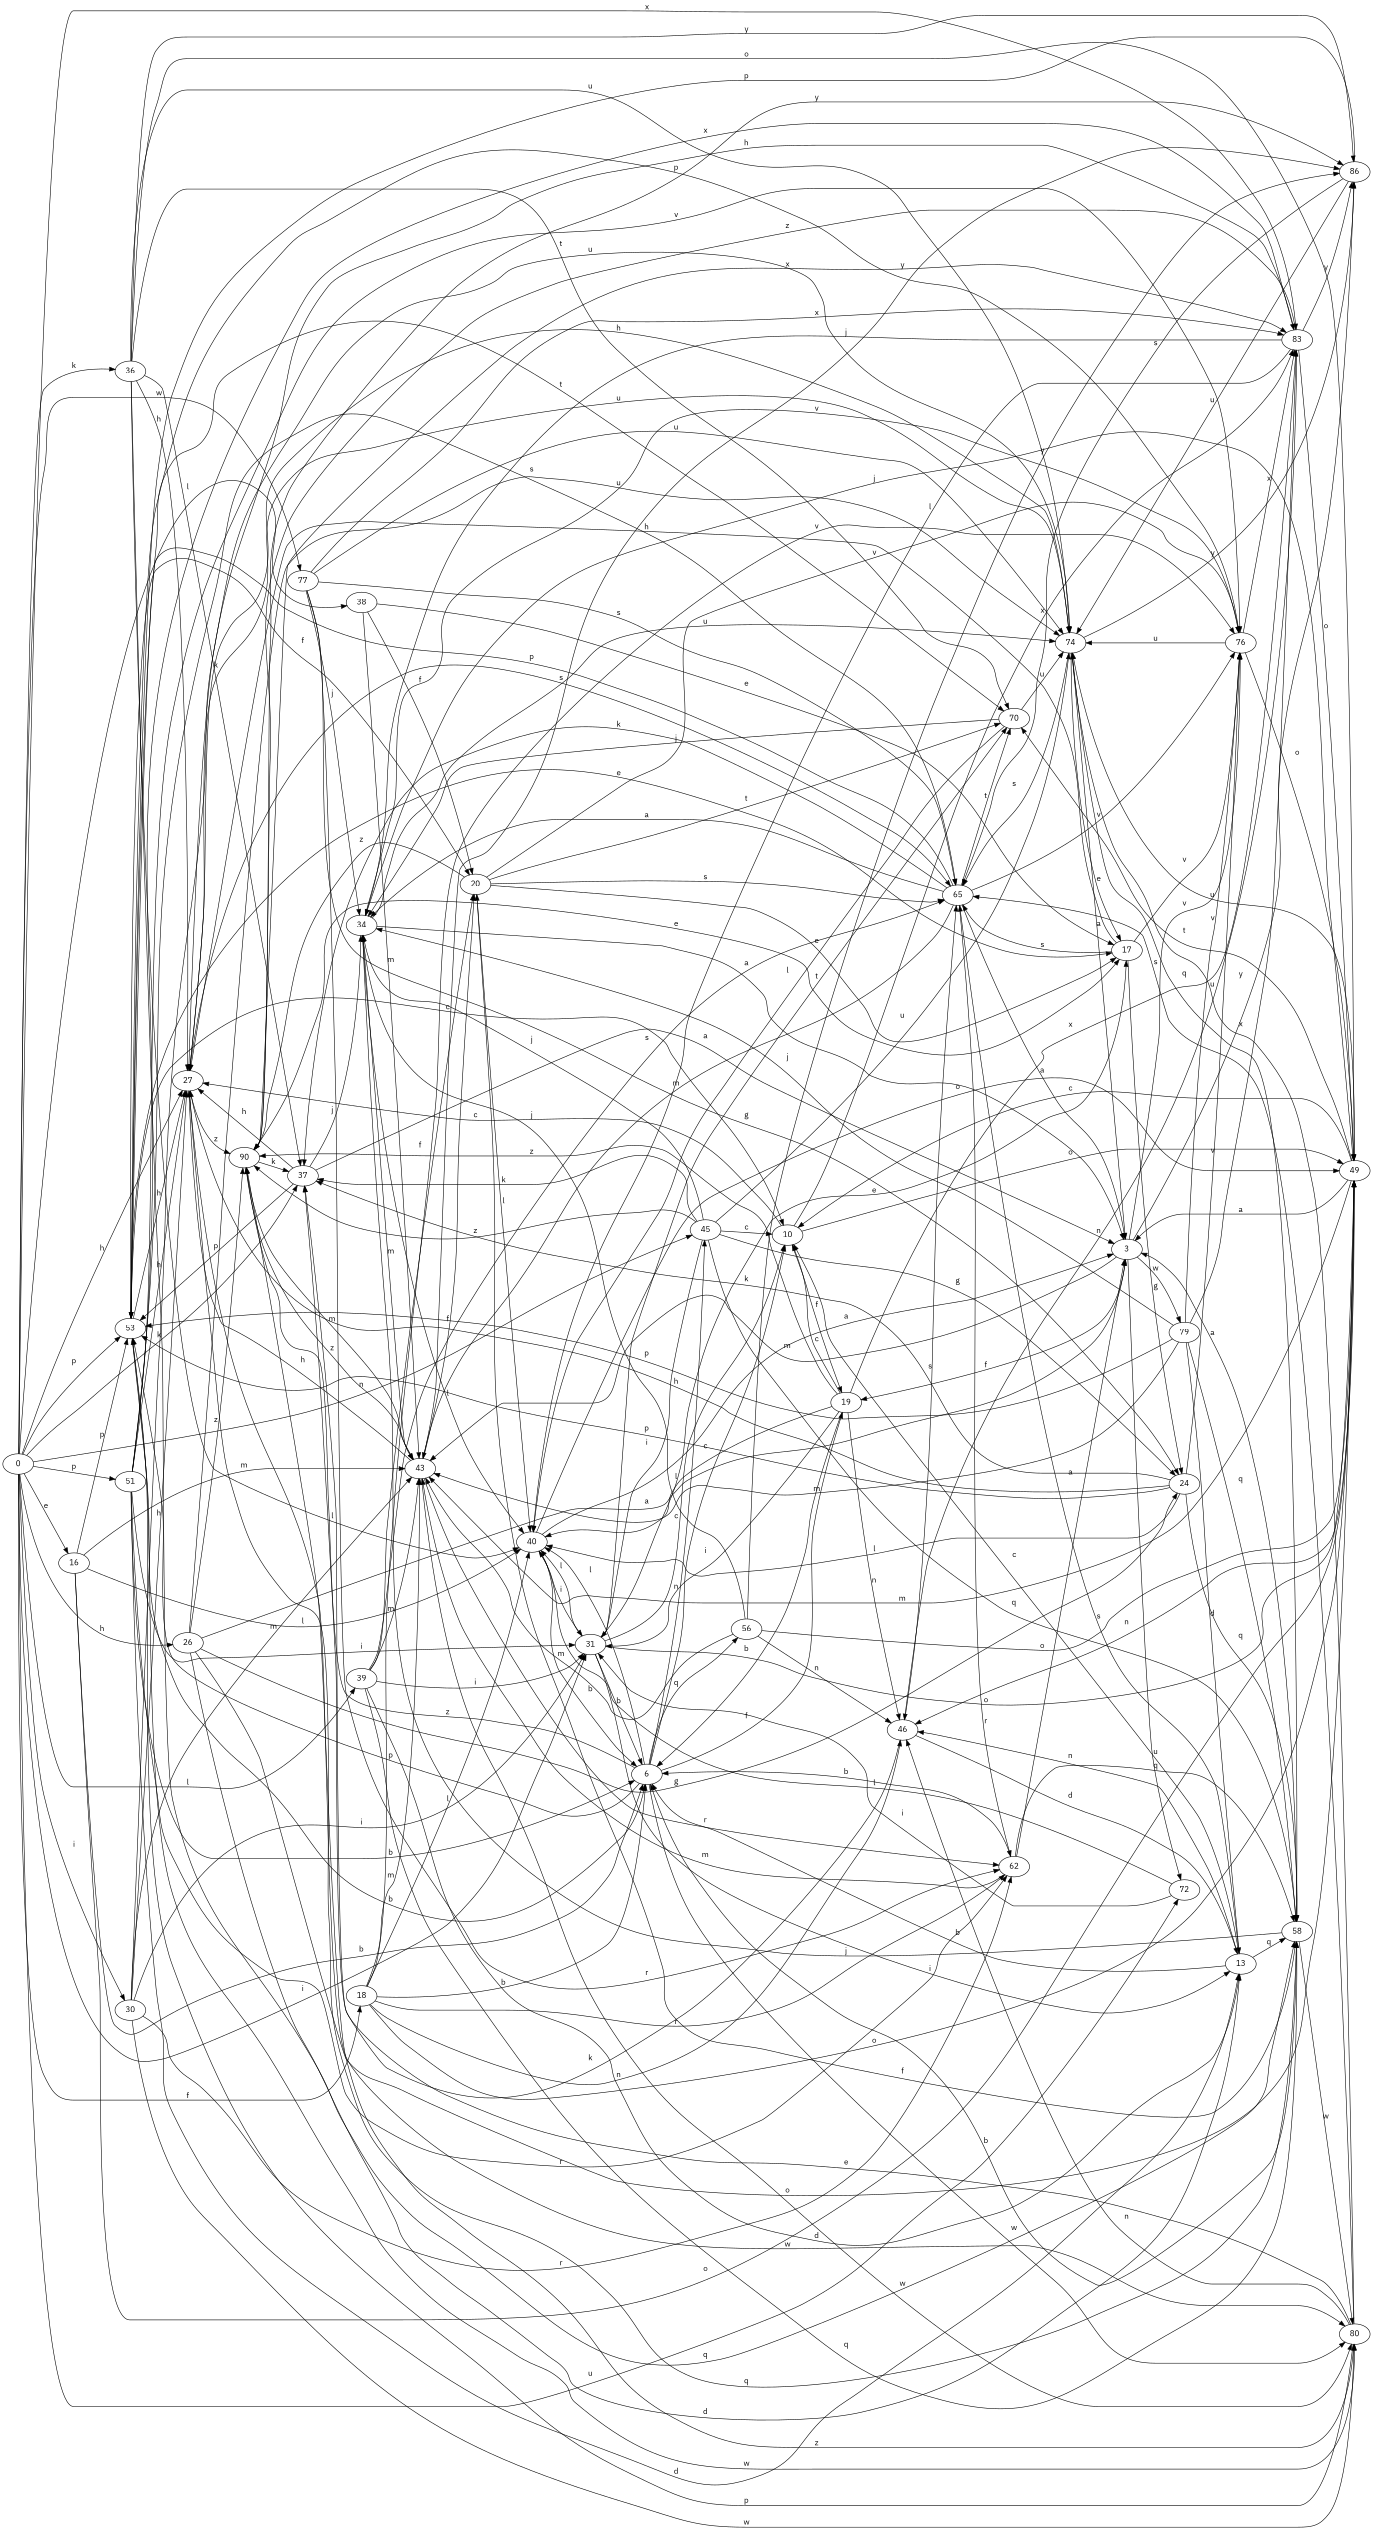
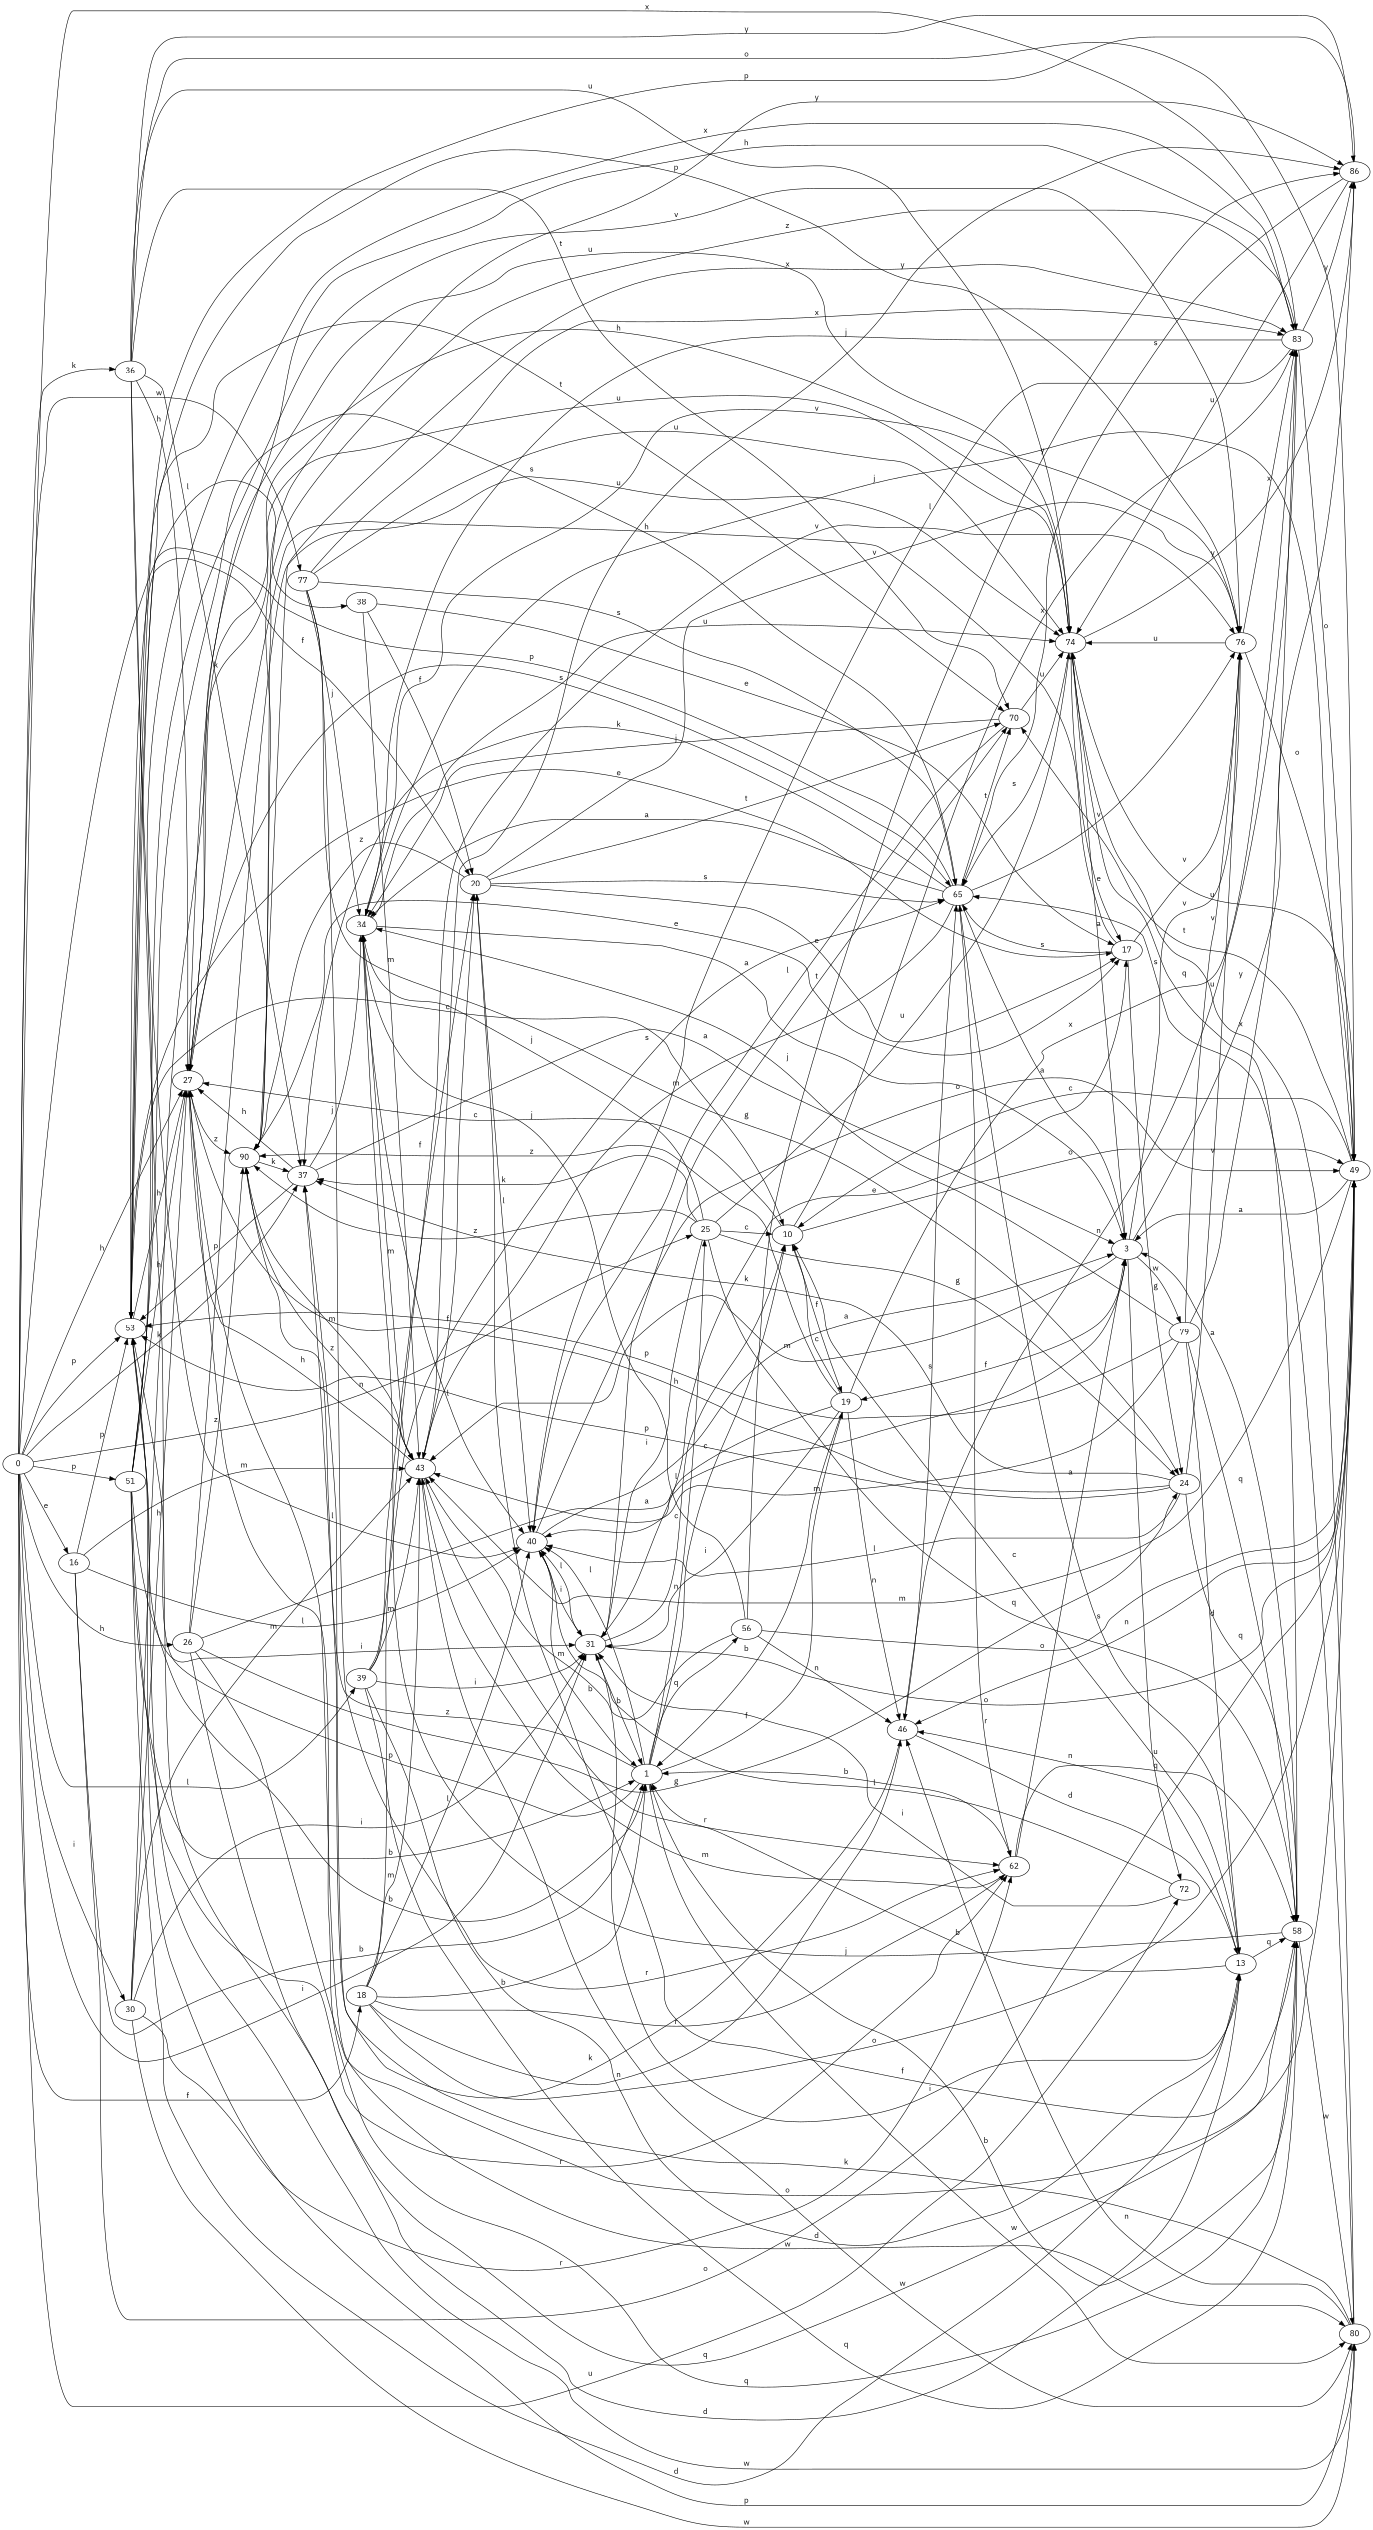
(706, 1230) -> (706, 1230)
(647, 1774) -> (647, 1774)
(837, 1941) -> (771, 2119)
(846, 2162) -> (846, 2162)
(439, 2210) -> none
